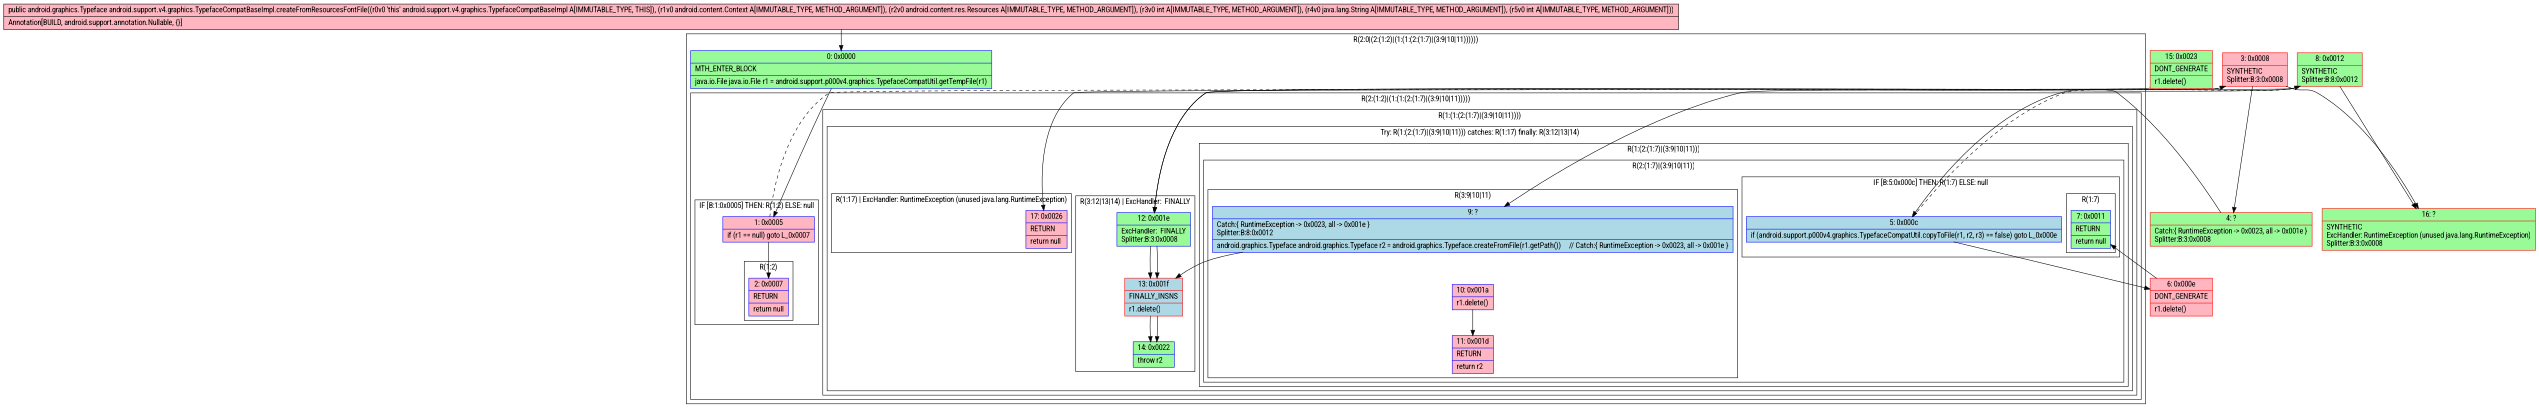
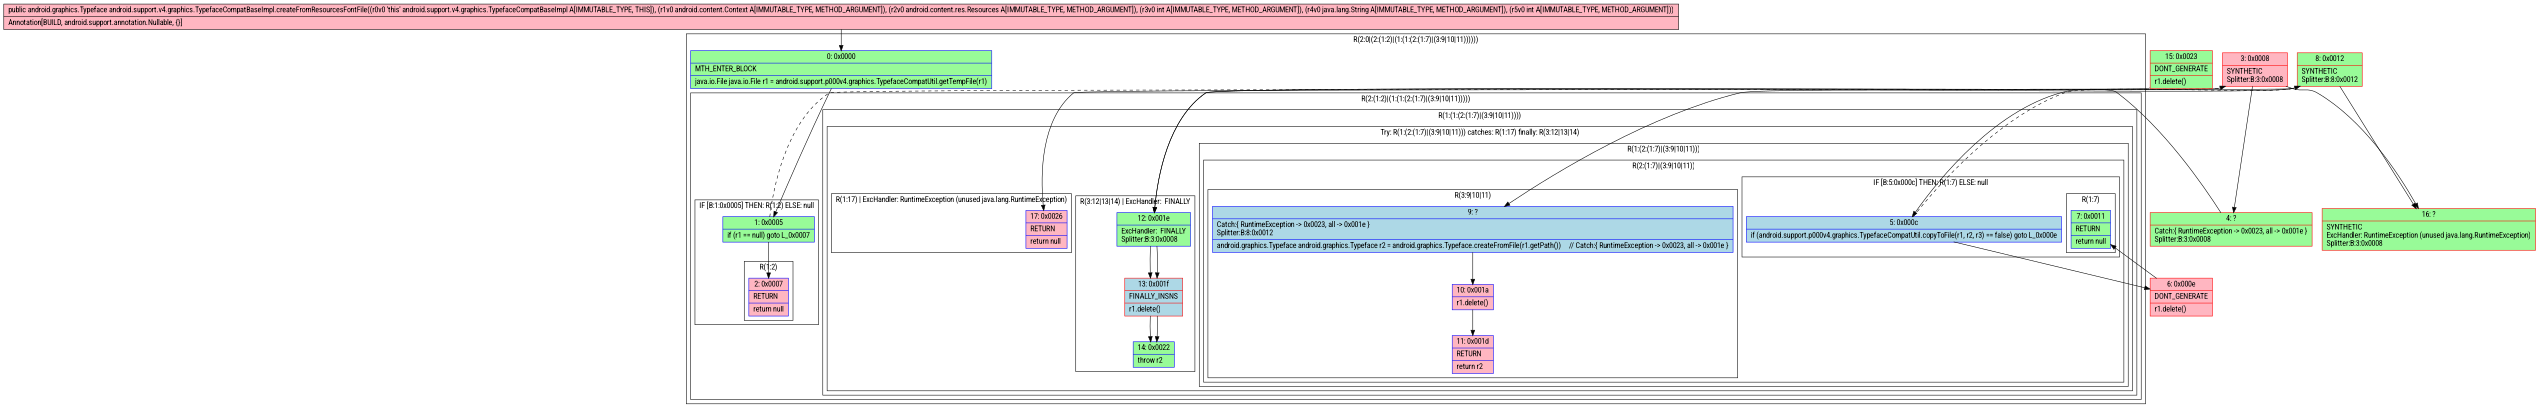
(769, 229) -> (769, 229)
(1212, 259) -> (1473, 266)
